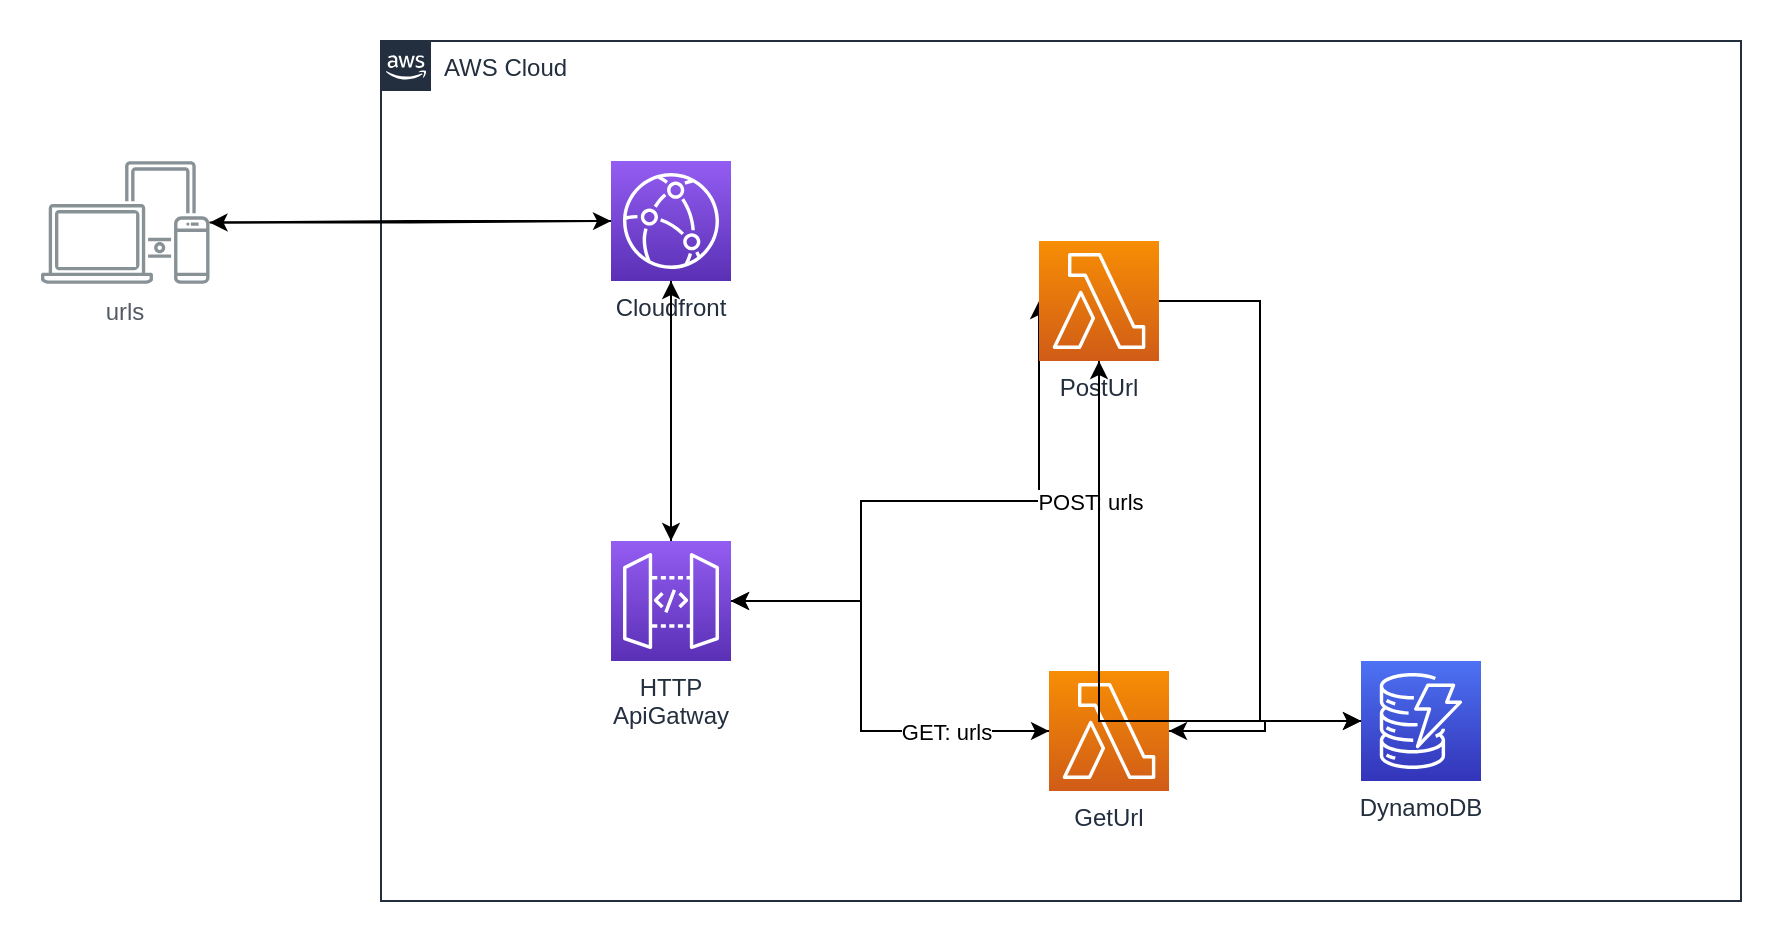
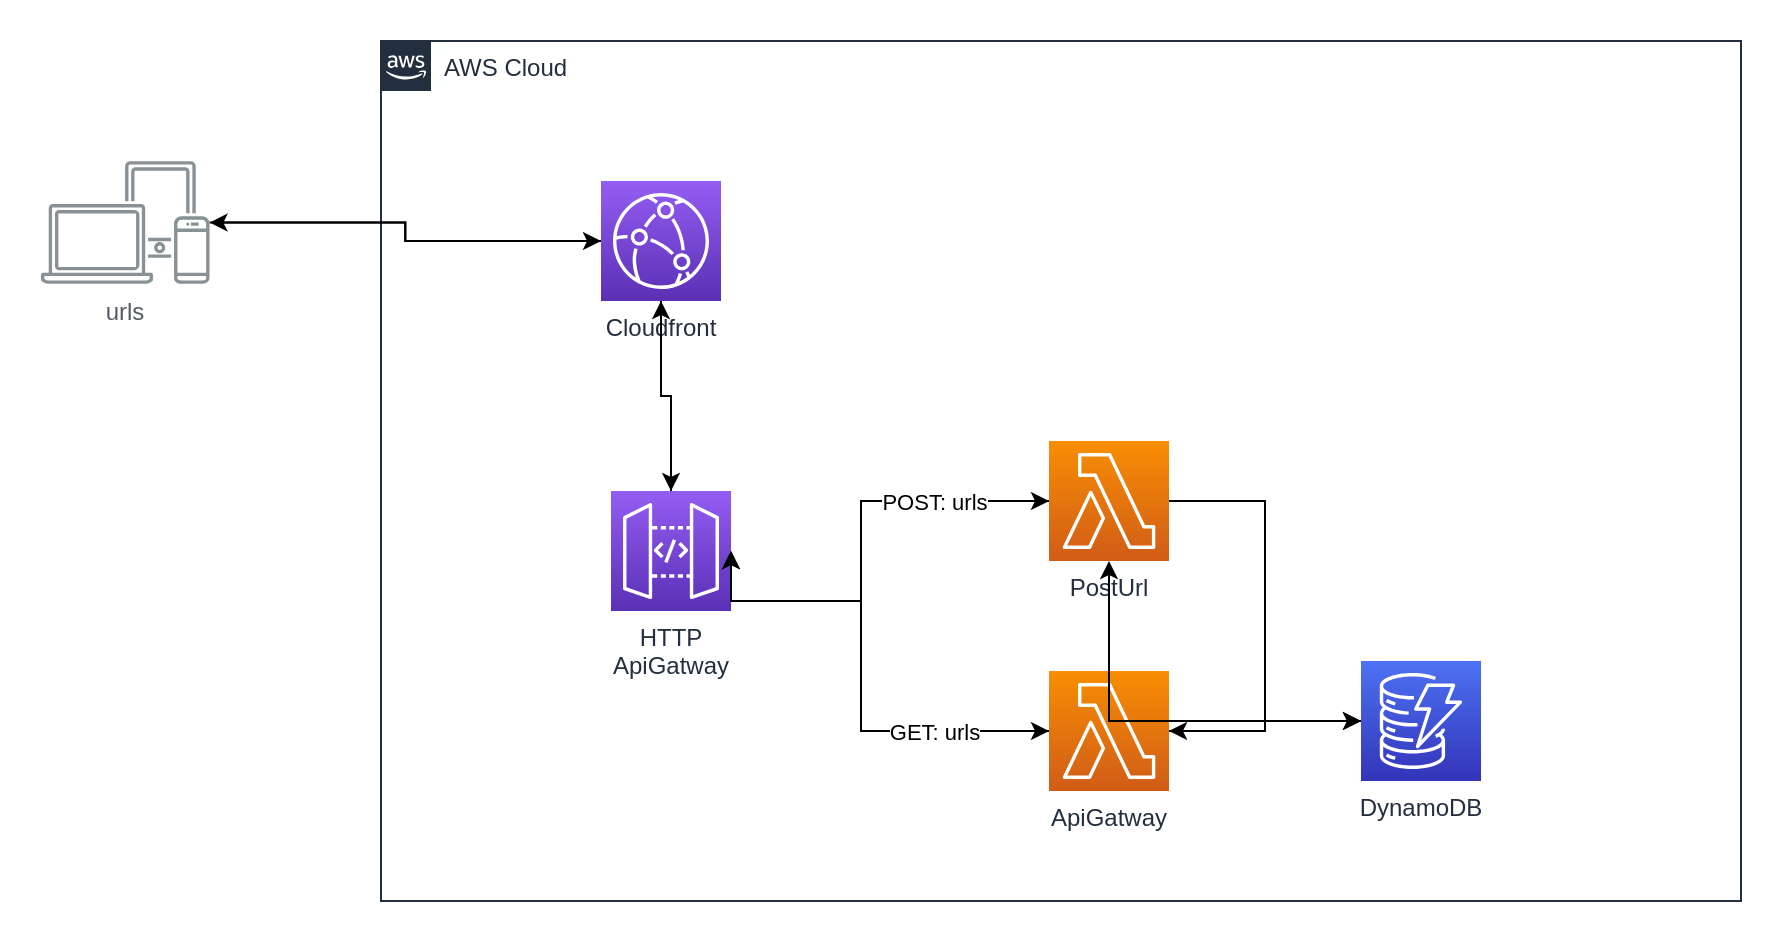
(671, 221) -> (661, 241)
(1099, 301) -> (1109, 501)
(671, 601) -> (671, 551)
(1110, 819) -> (1110, 819)
